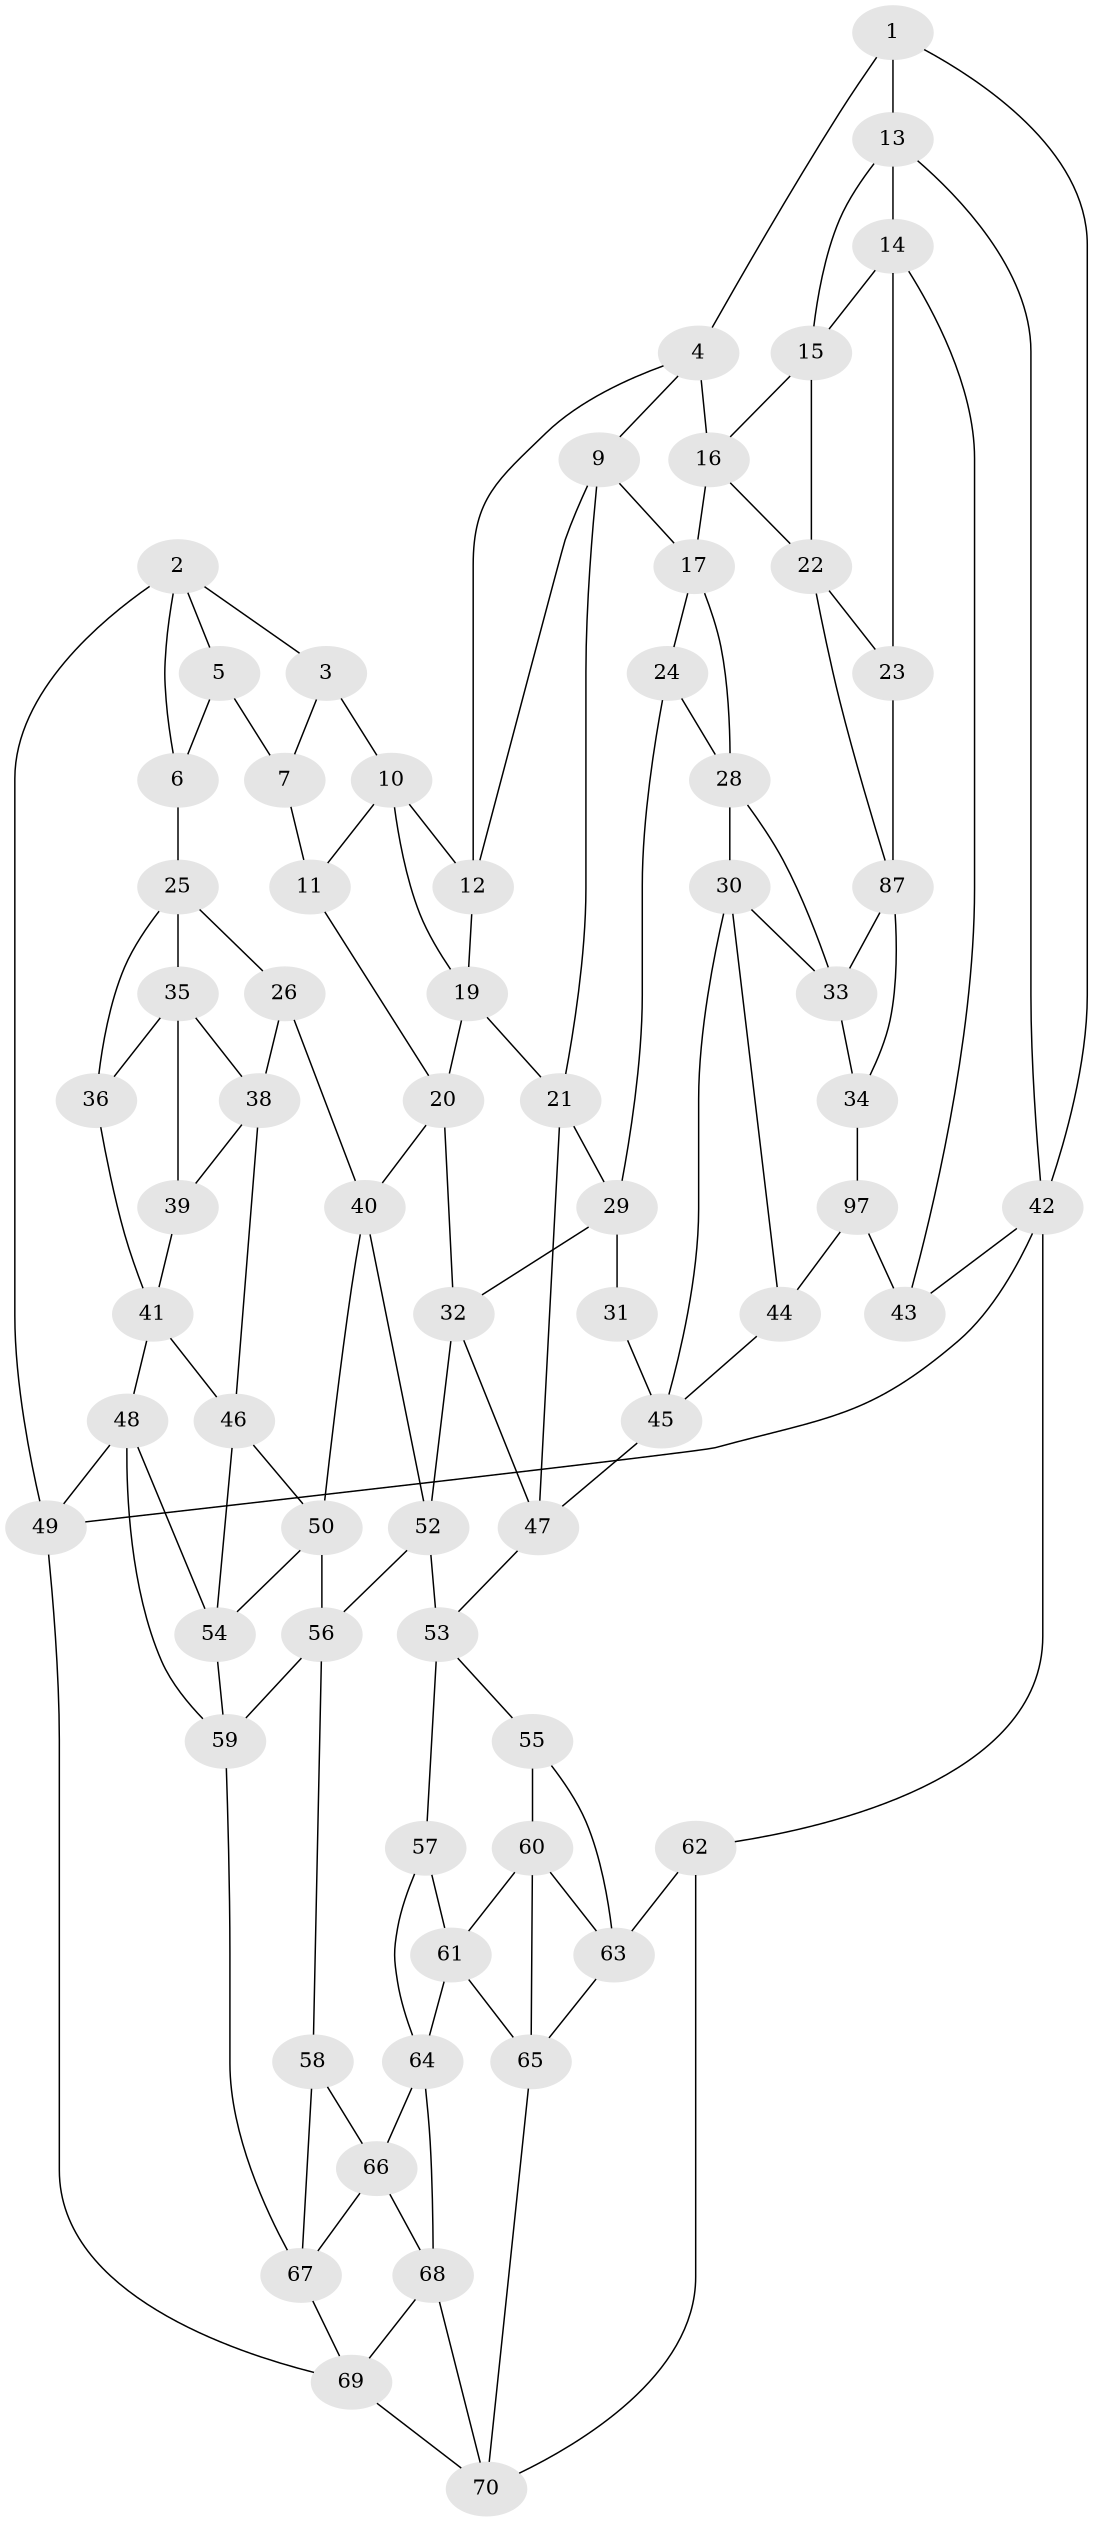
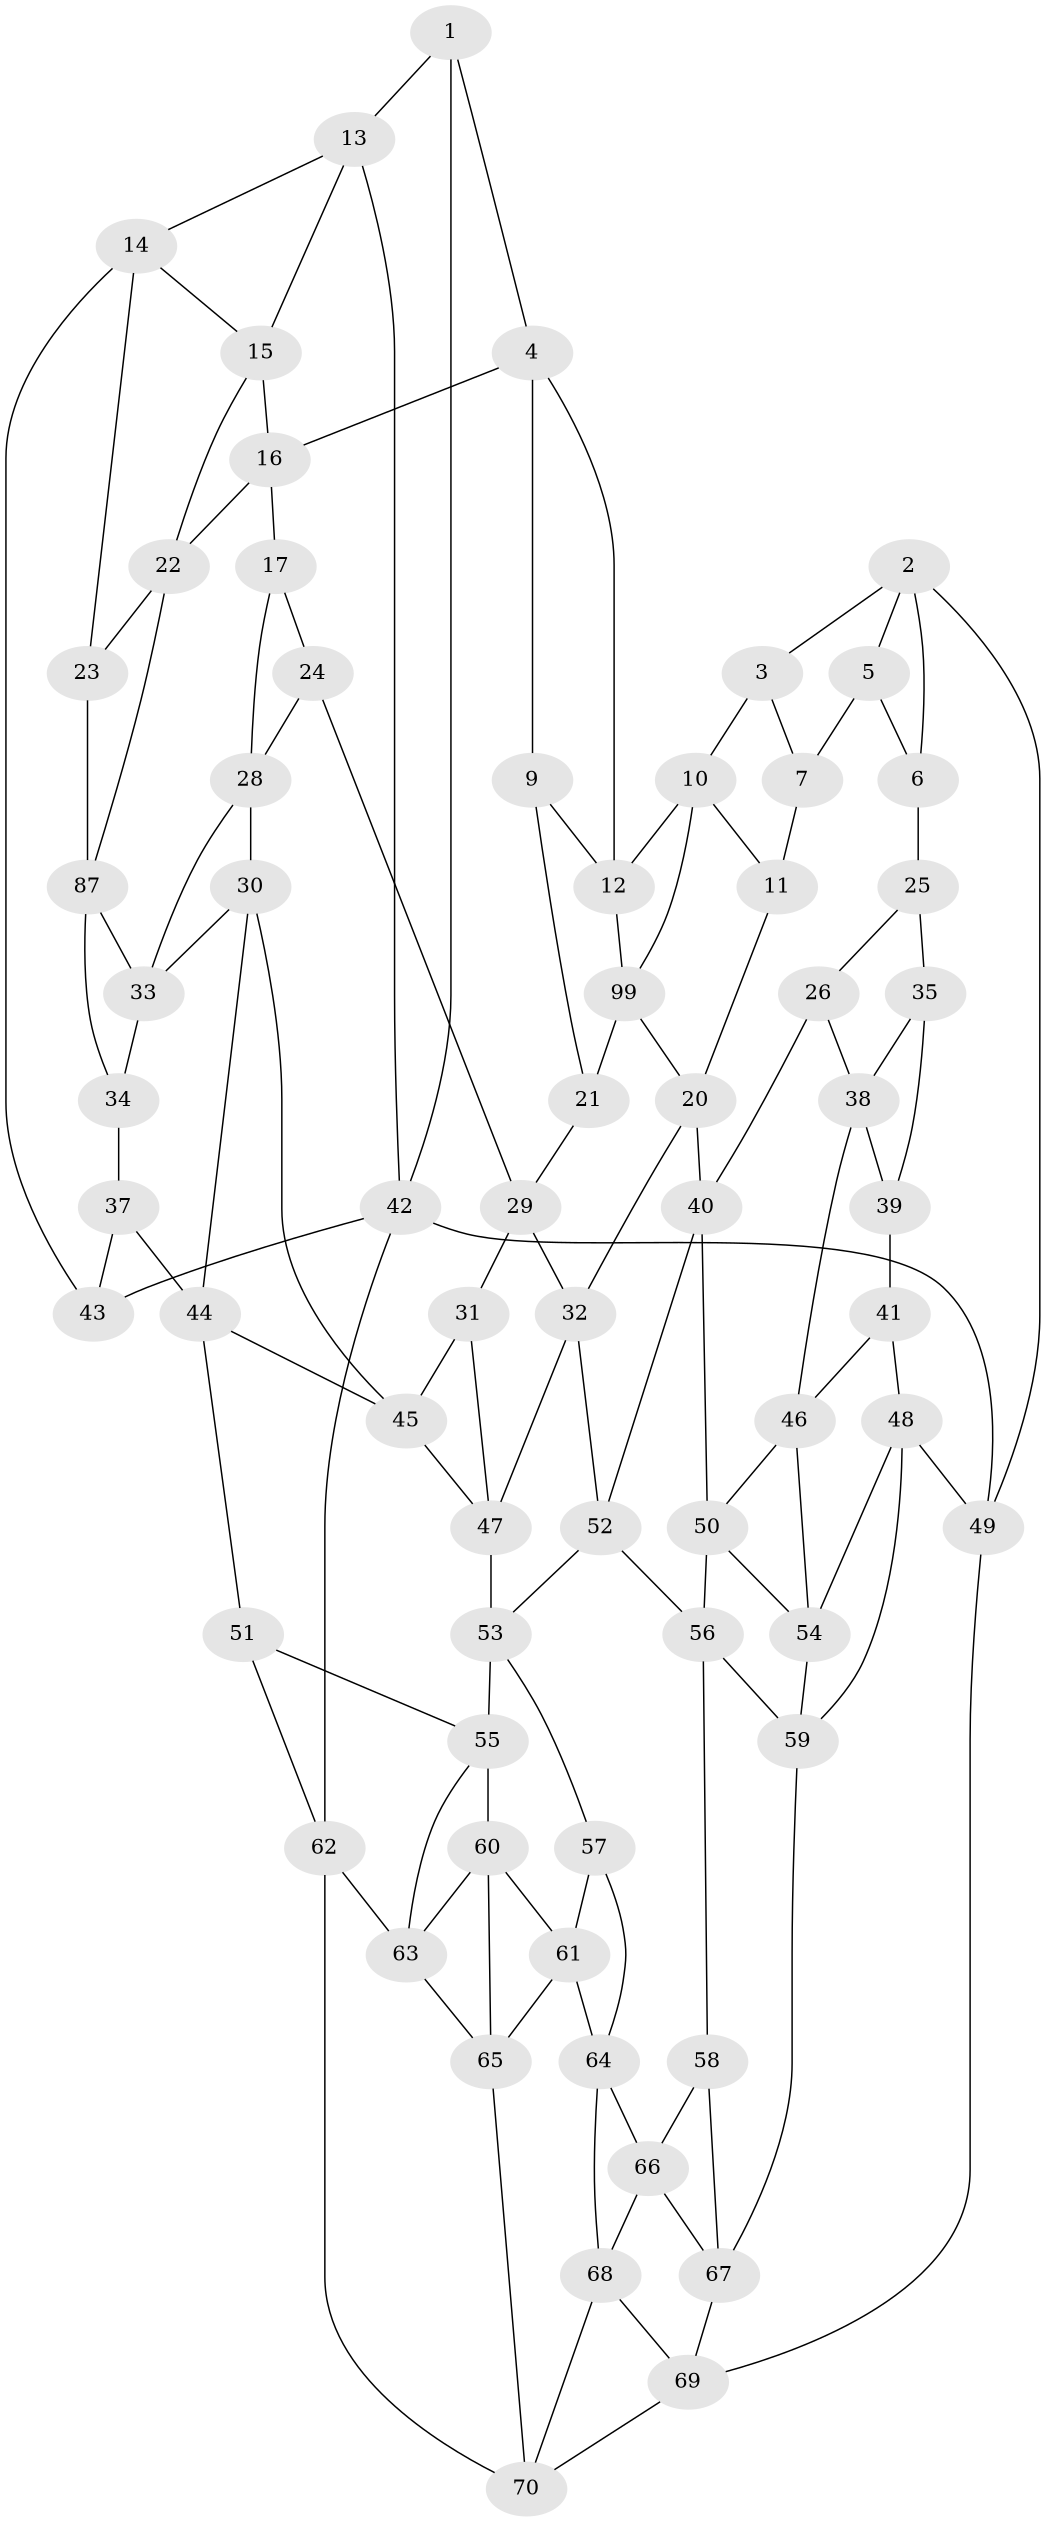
(647, 513) -> none
(467, 994) -> (624, 994)
(96, 1101) -> none
(857, 1207) -> (119, 1207)
(550, 1314) -> (480, 1421)
none -> (243, 1635)
